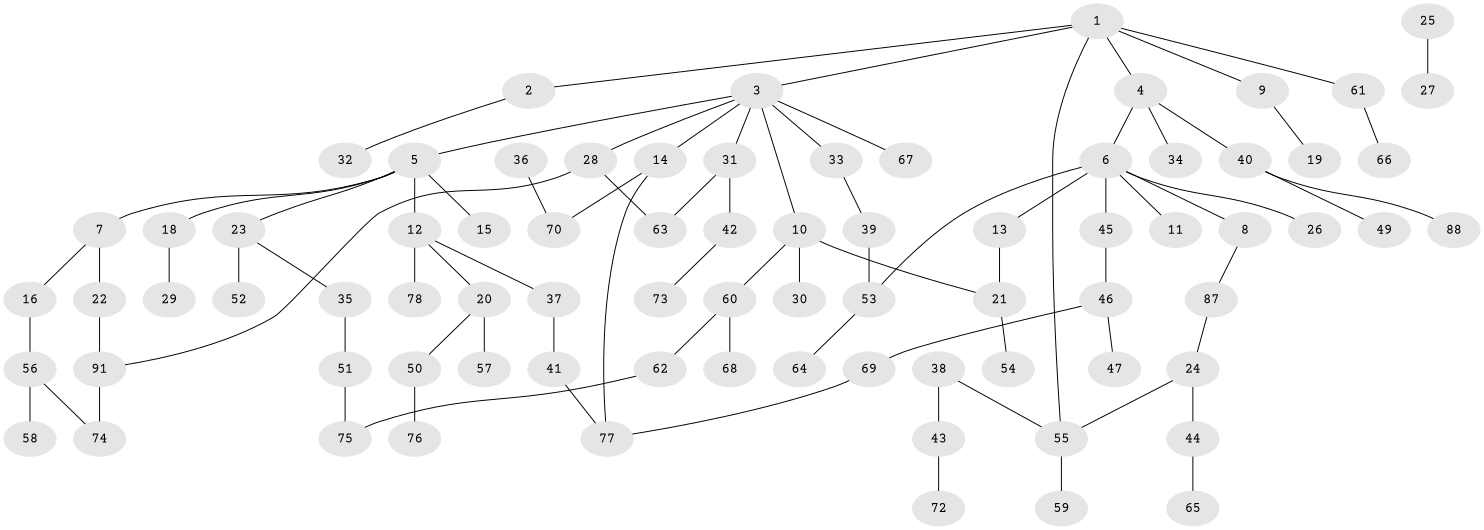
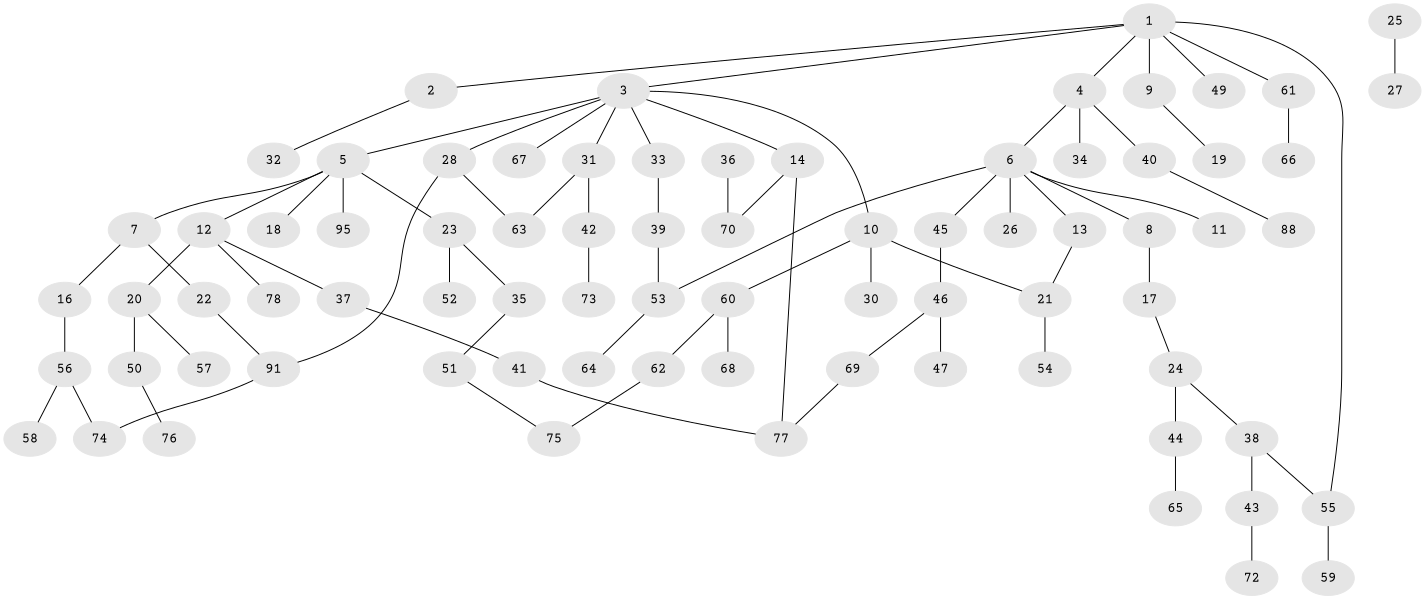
(1315, 195) -> (1184, 56)
(484, 230) -> (343, 230)
(169, 300) -> none
(1211, 300) -> (1149, 300)
(1127, 404) -> (1214, 404)
